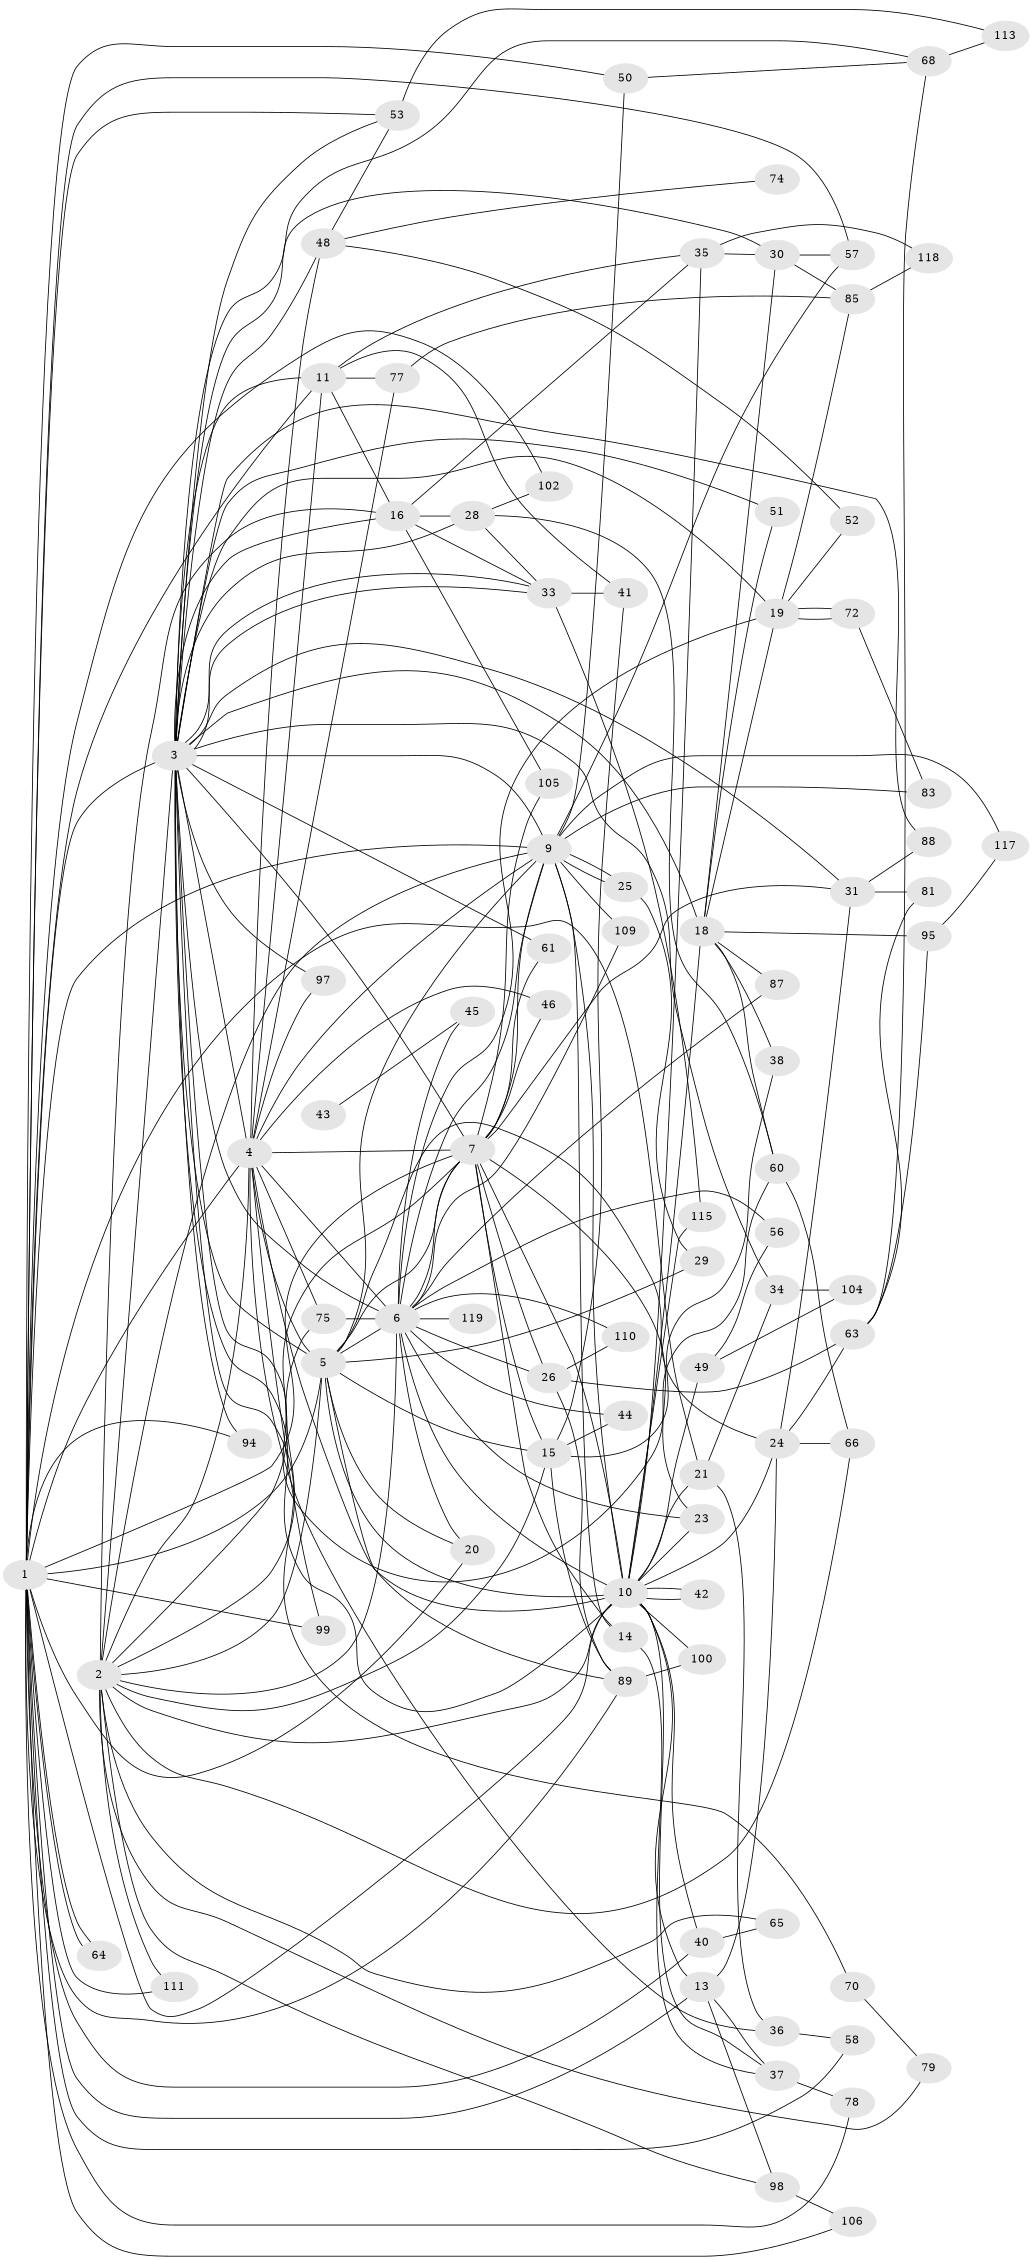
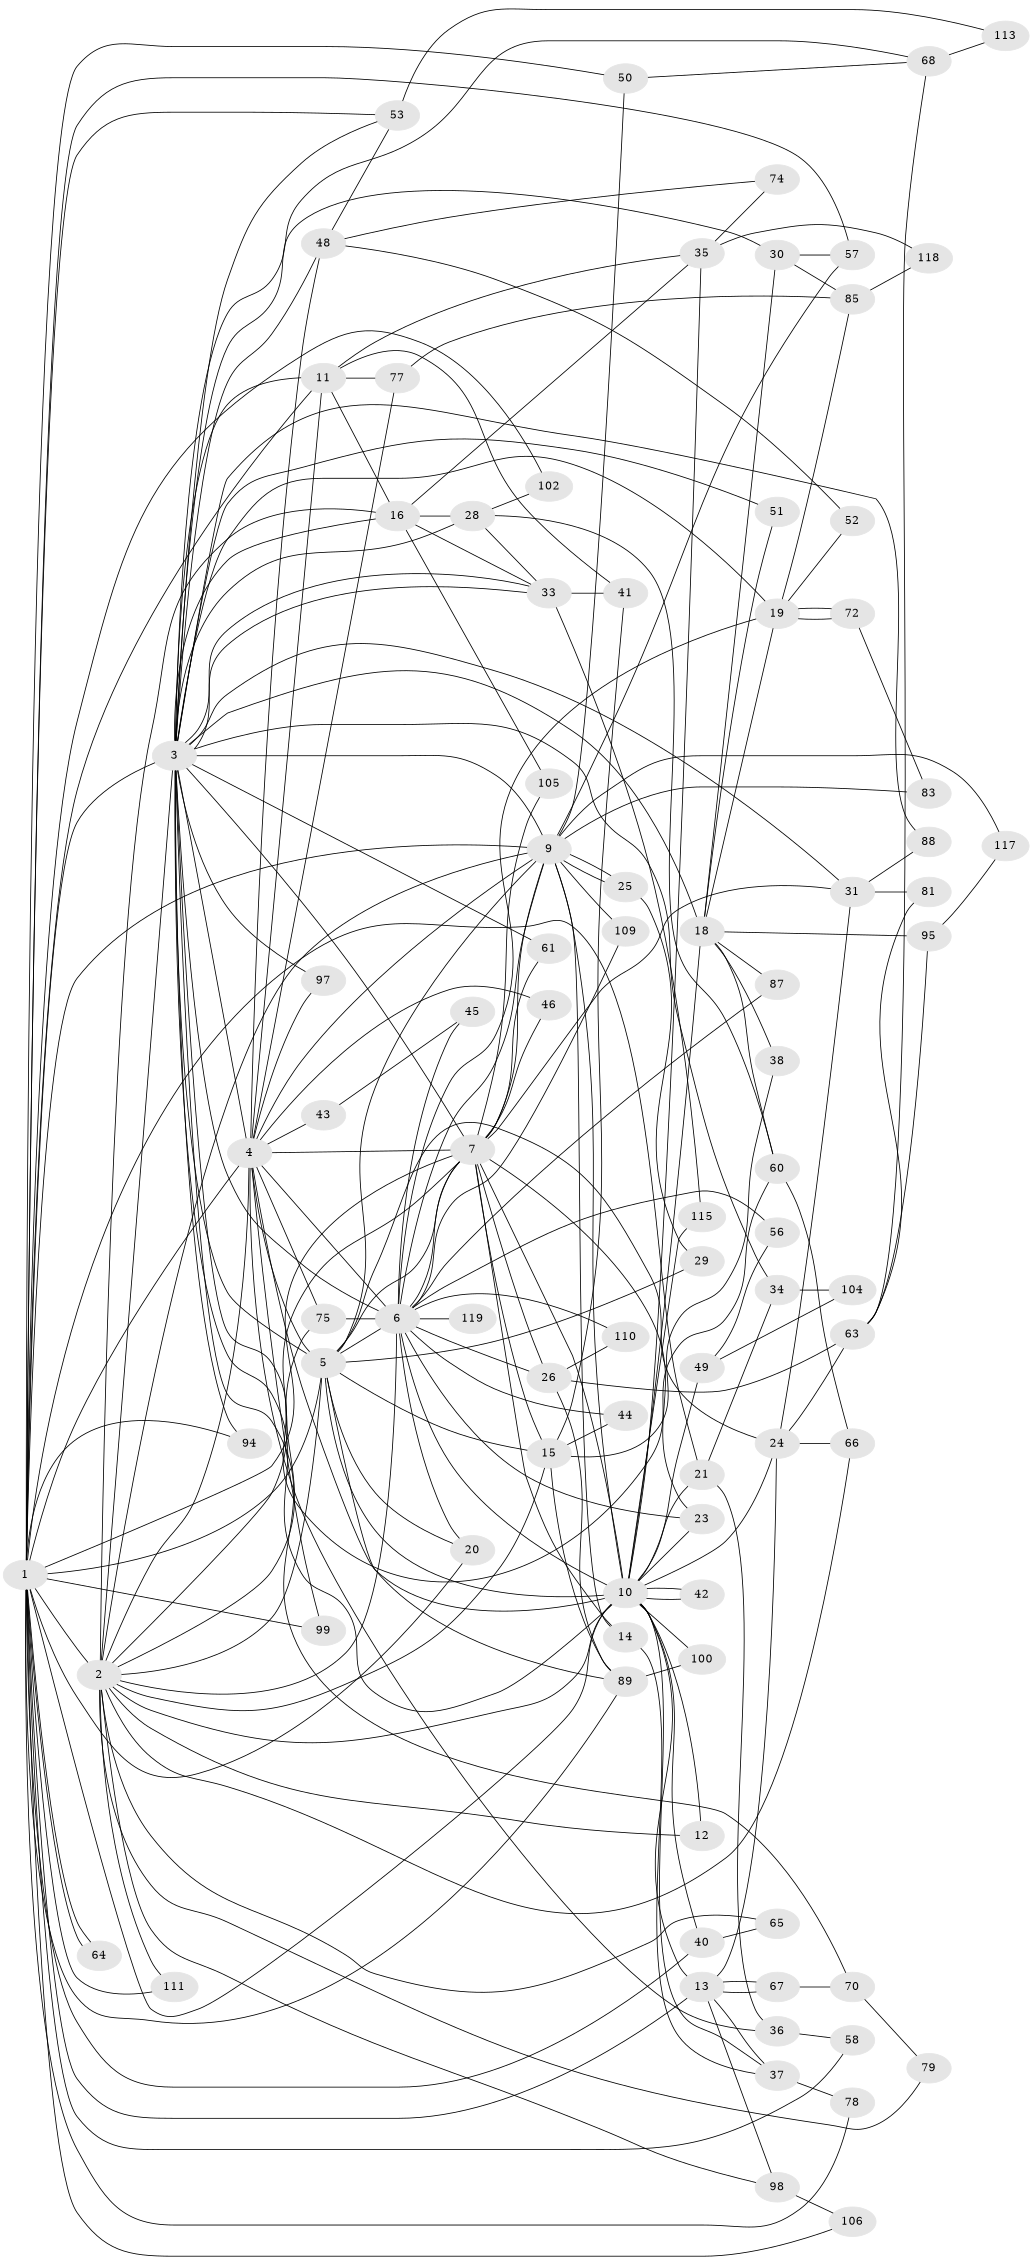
(740, 254) -> (740, 216)
none -> (287, 1134)
none -> (61, 1626)
none -> (702, 1836)
none -> (777, 1987)
